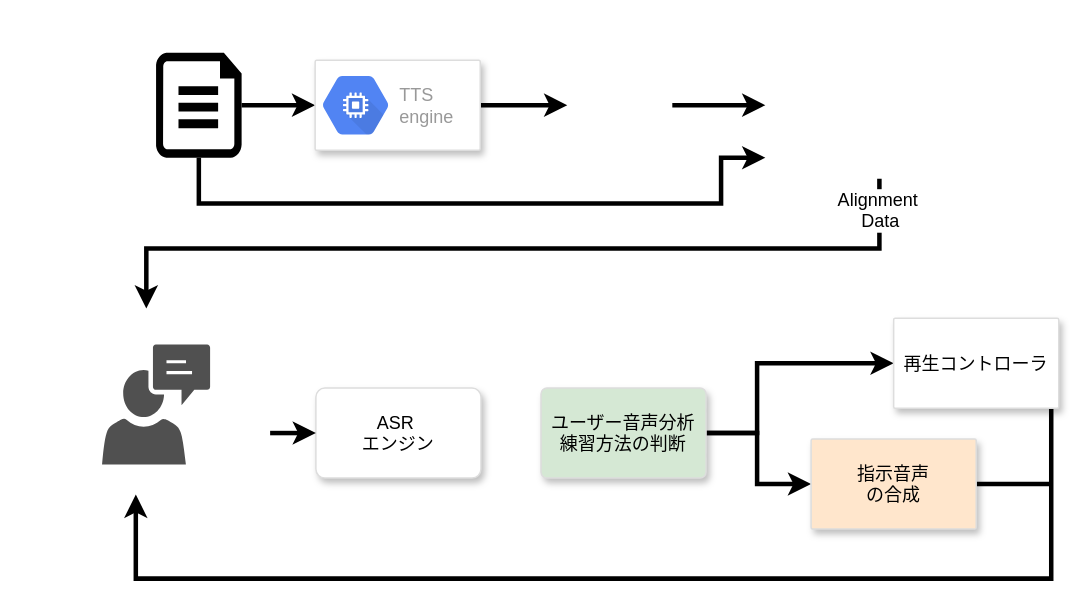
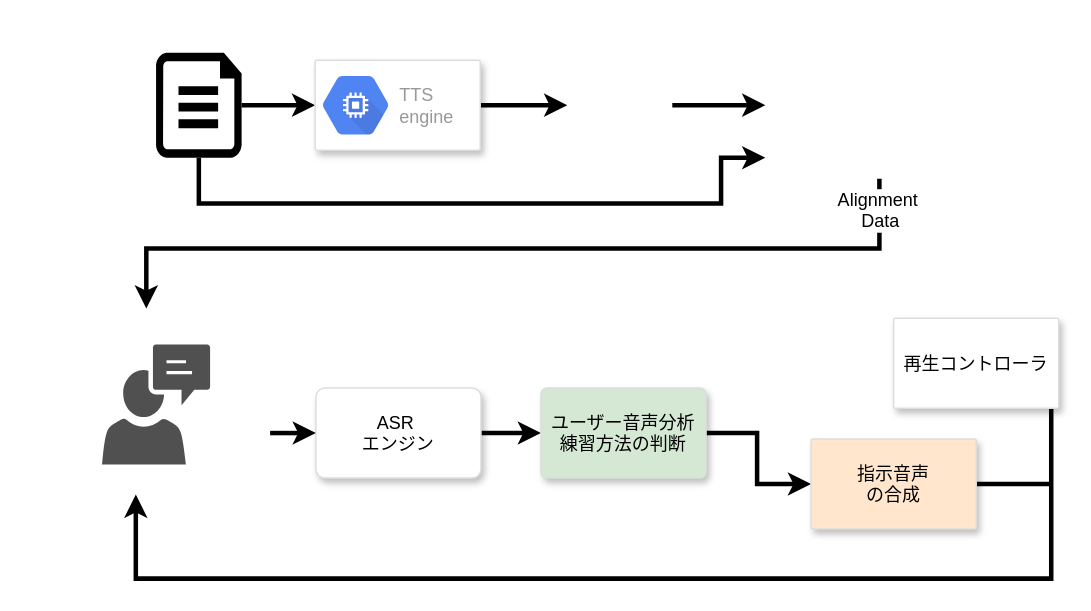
(784, 363) -> none
none -> (503, 433)
